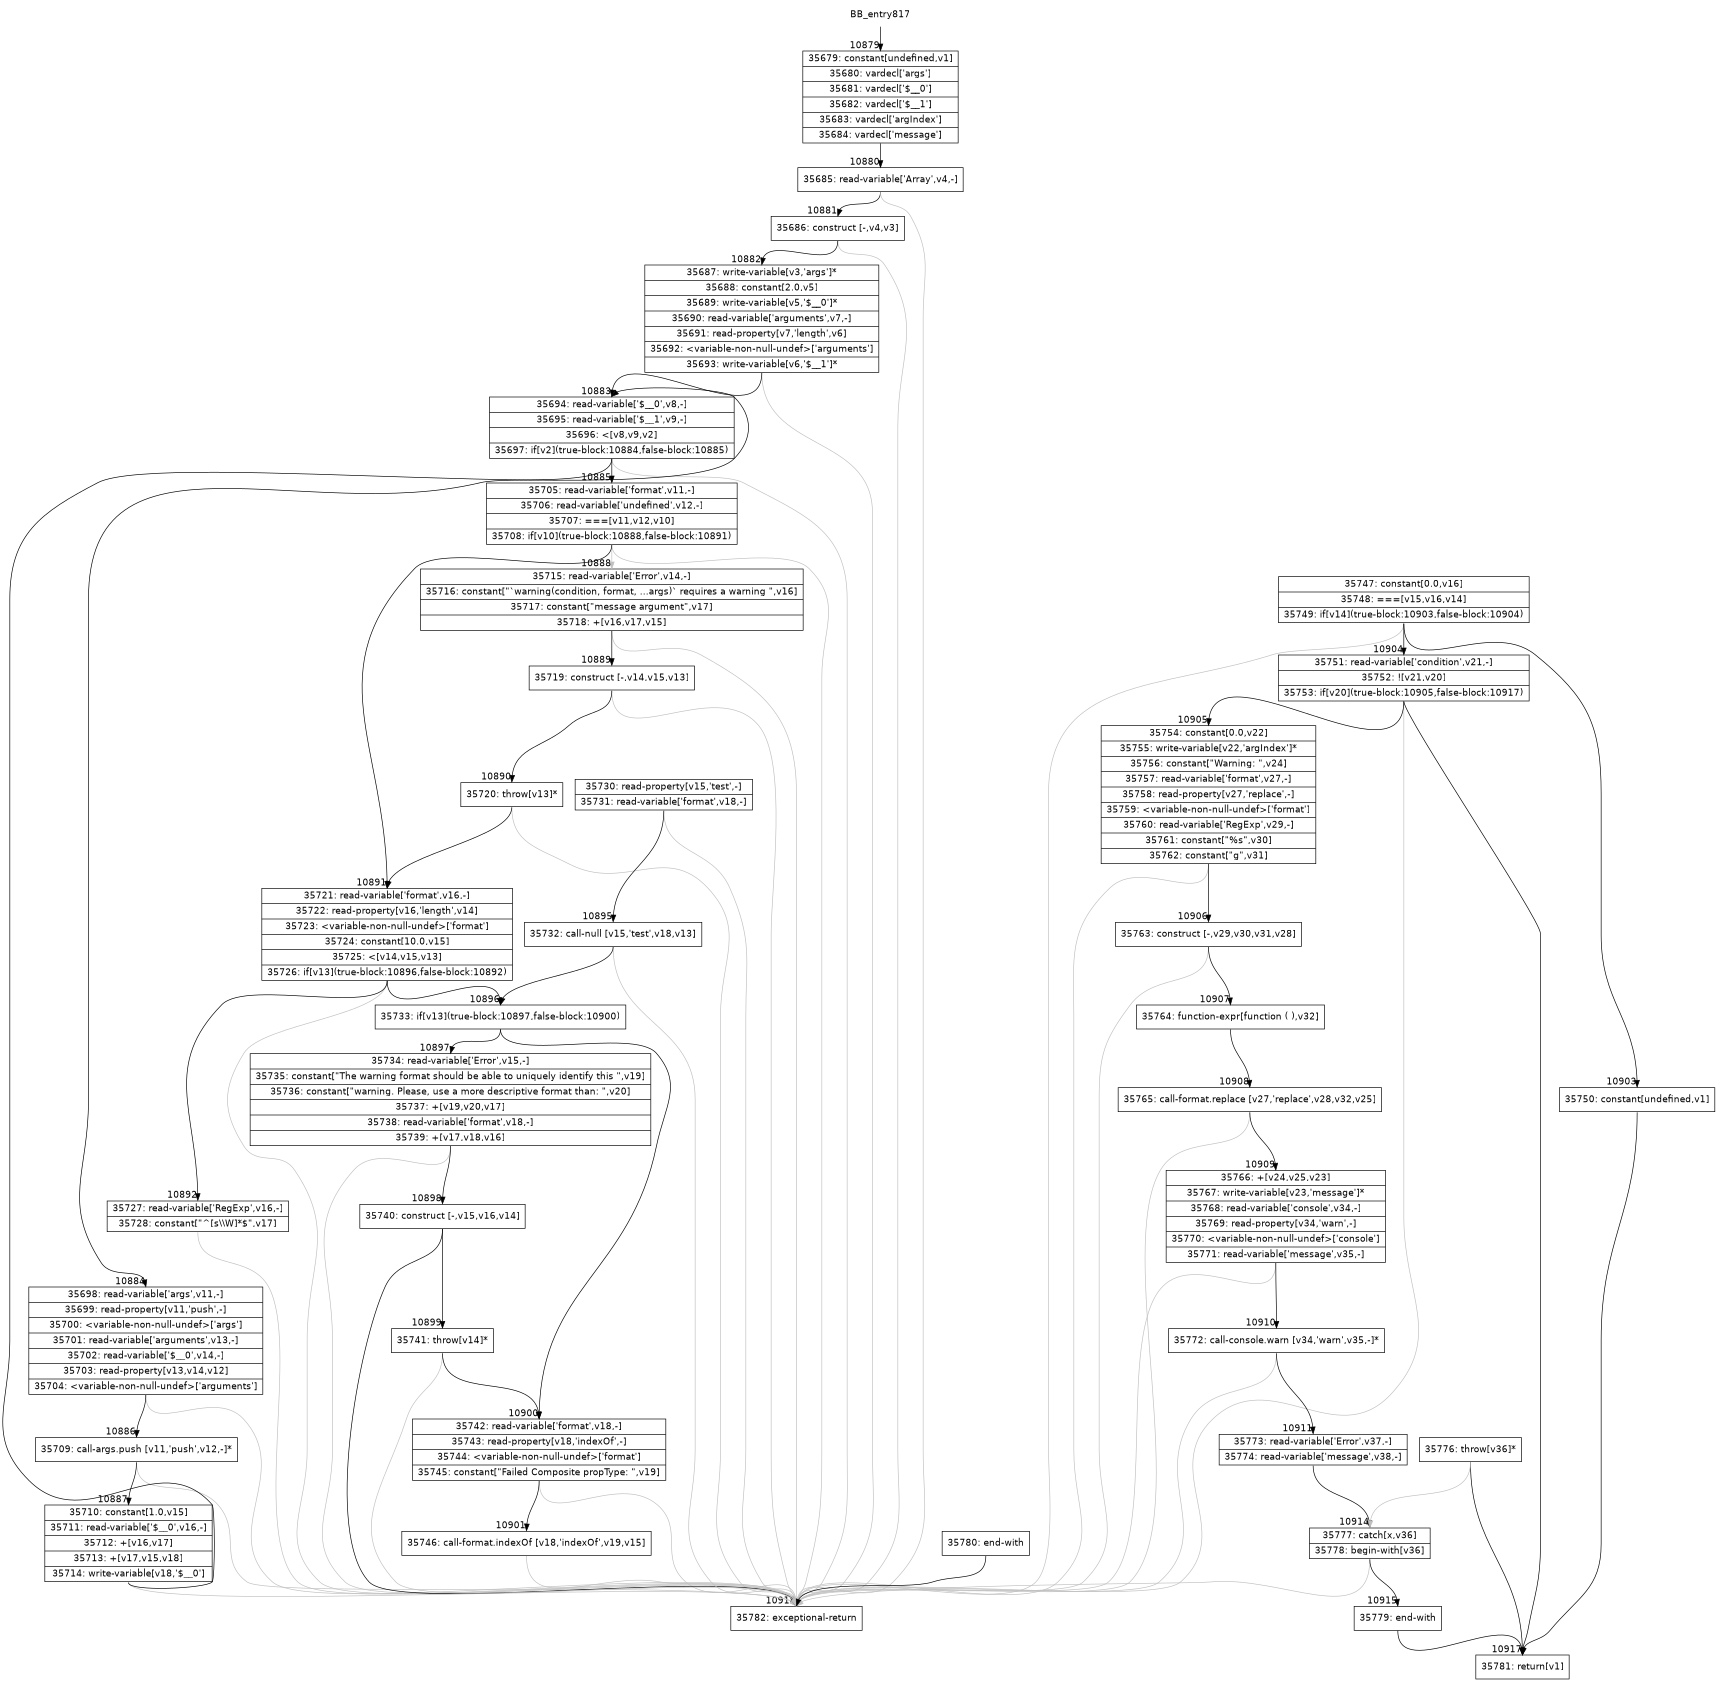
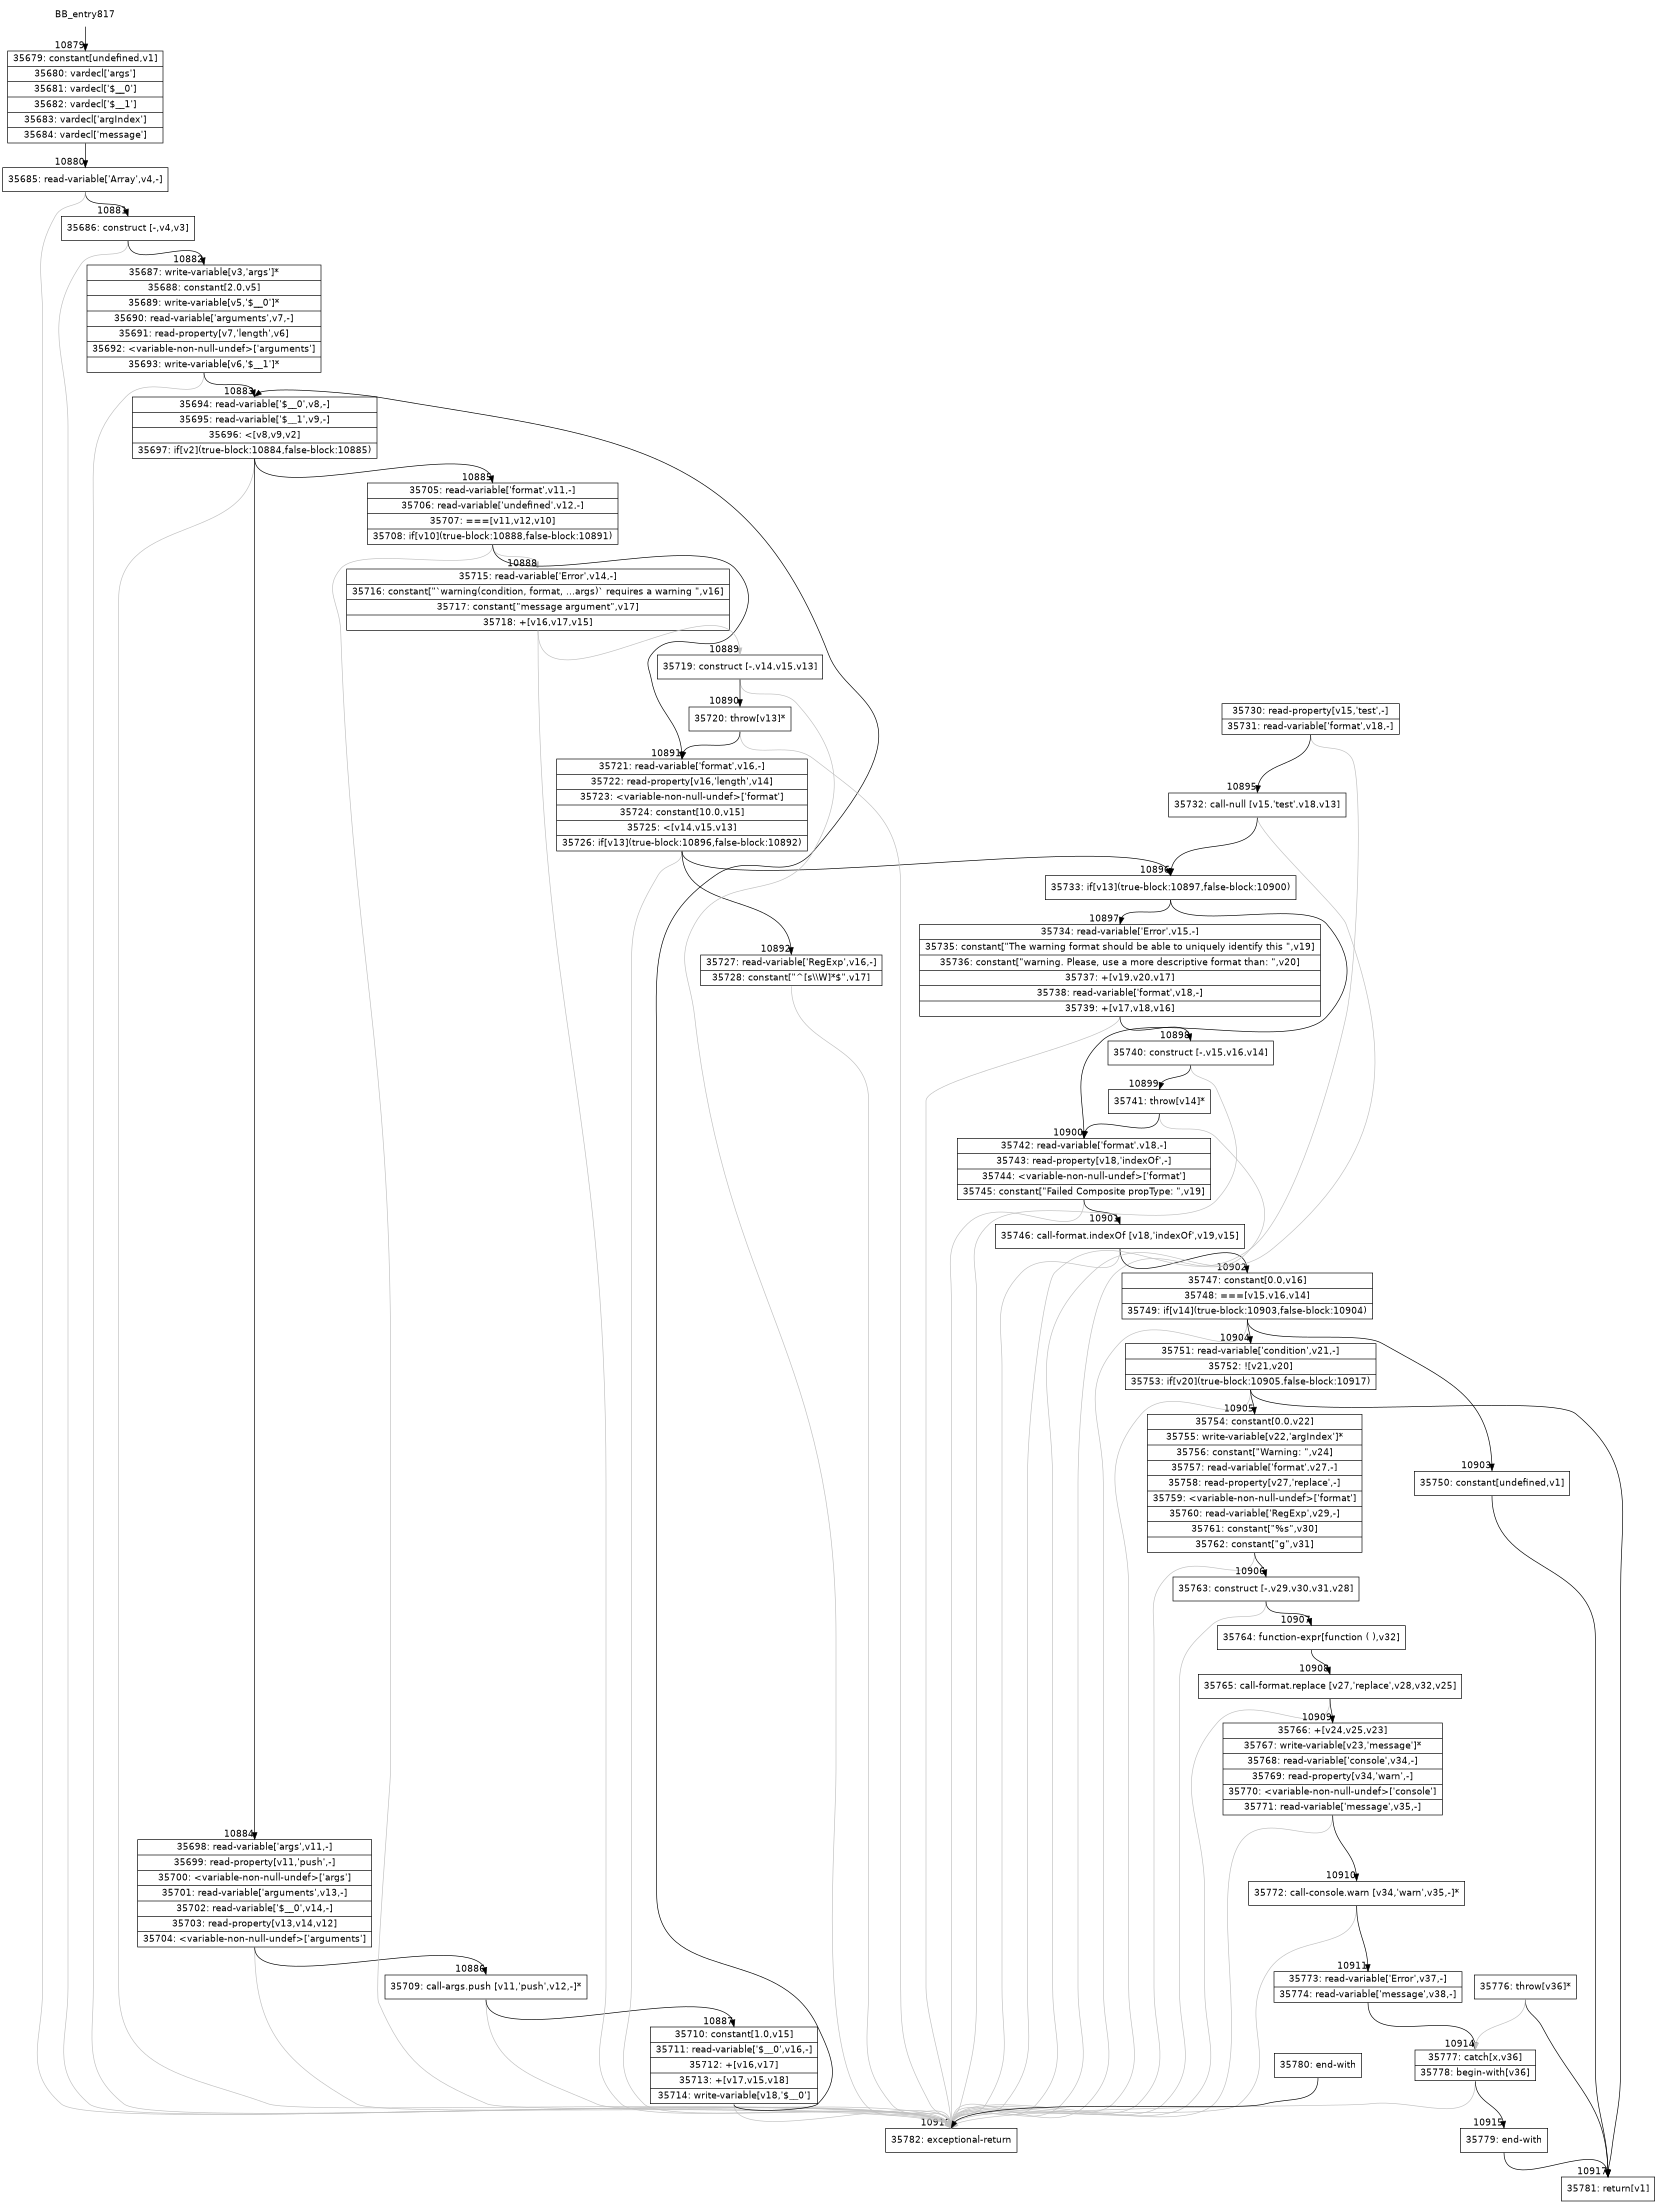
(612, 646) -> (636, 644)
none -> (1194, 1258)
(369, 1581) -> (977, 1477)
